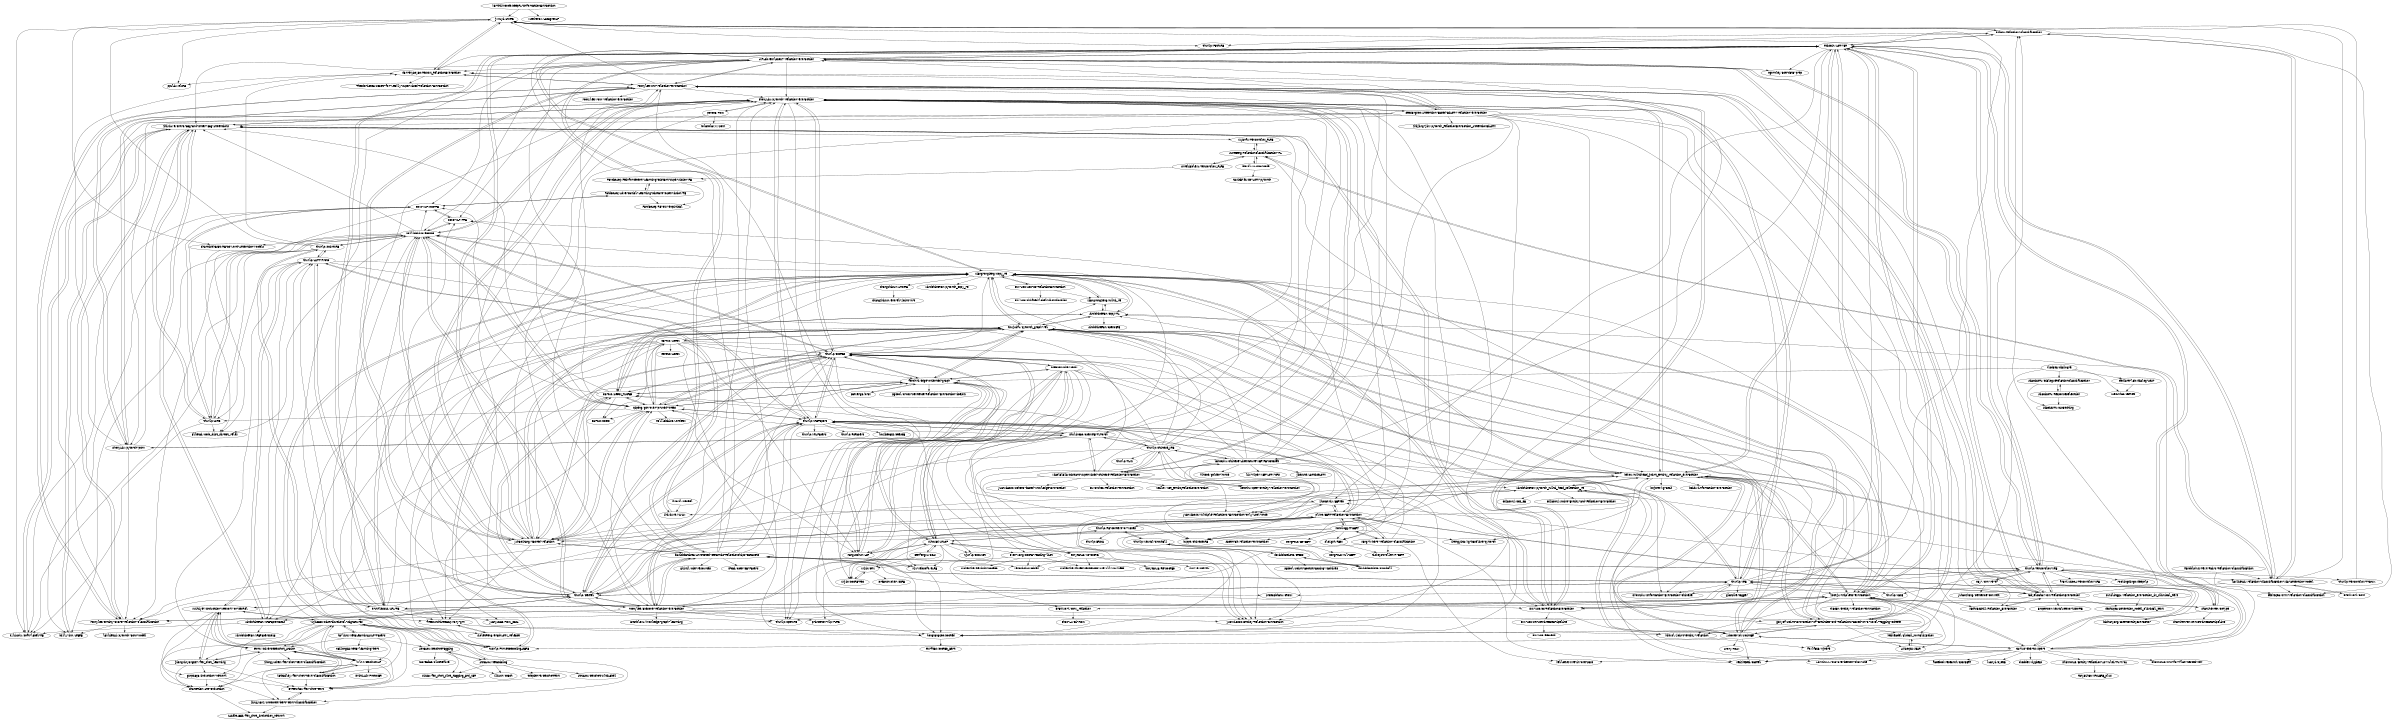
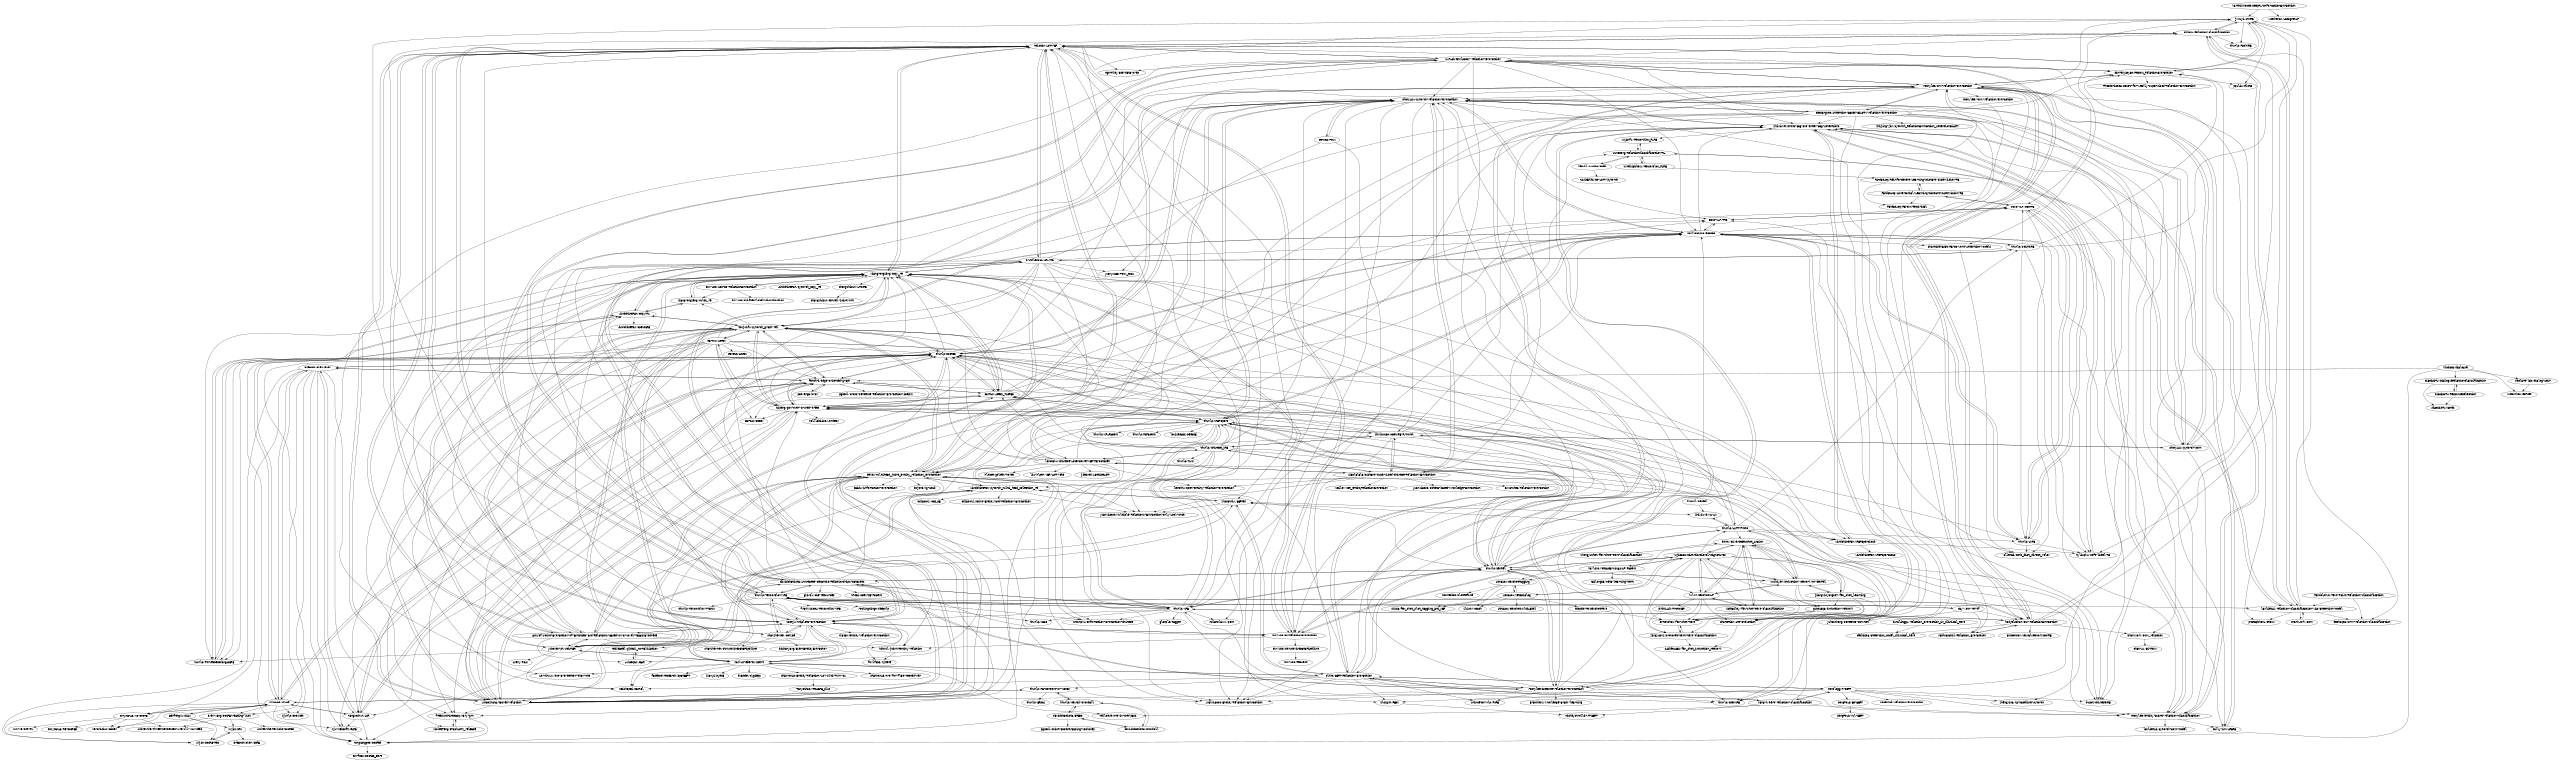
(1703, 132) -> (1200, 615)
(321, 253) -> (2023, 228)
(2058, 408) -> (2443, 408)
